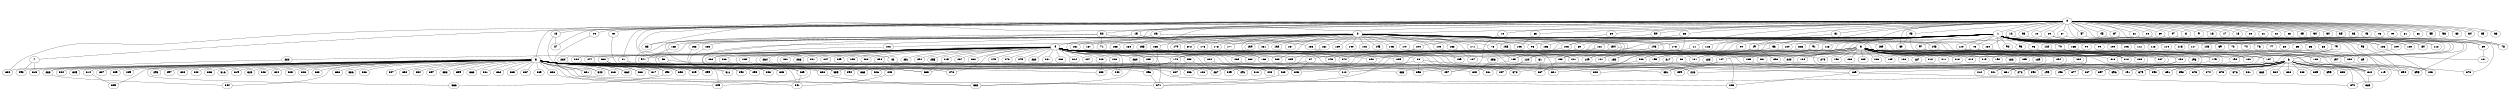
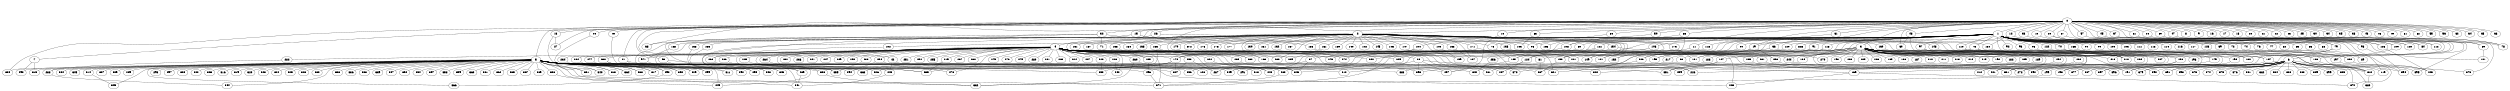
none -> (897, 64)
none -> (378, 73)
